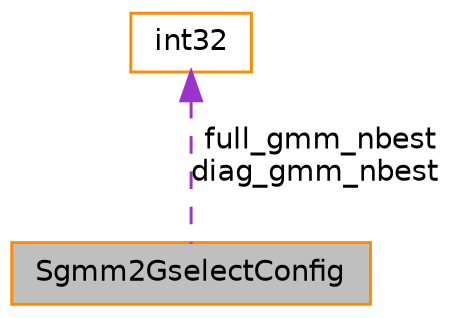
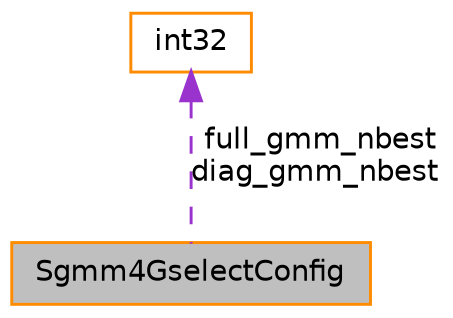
(191, 273) -> (191, 273)
